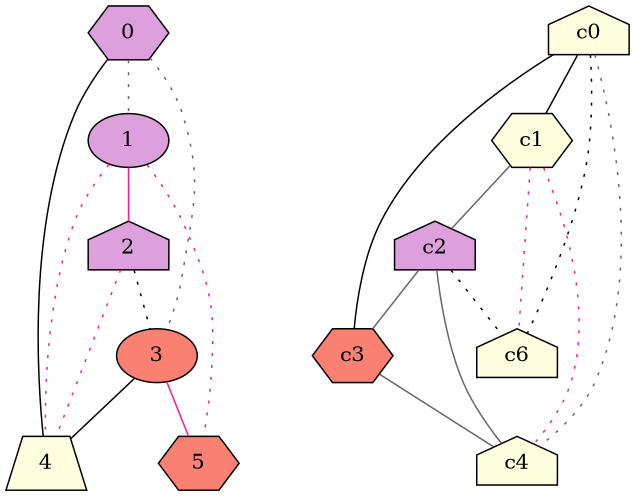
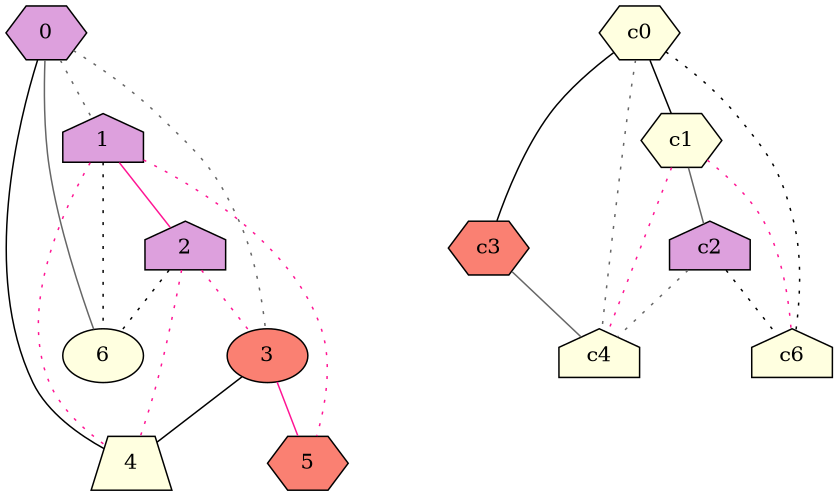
(589, 33) -> (640, 33)
(129, 140) -> (103, 140)
(396, 299) -> none
(142, 300) -> (226, 301)
none -> (103, 356)
(456, 362) -> (653, 304)
